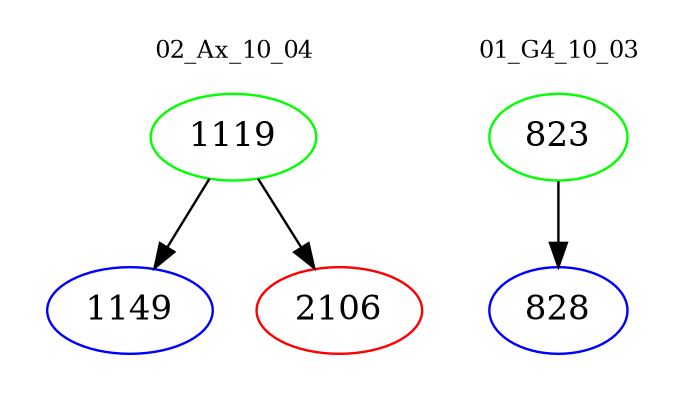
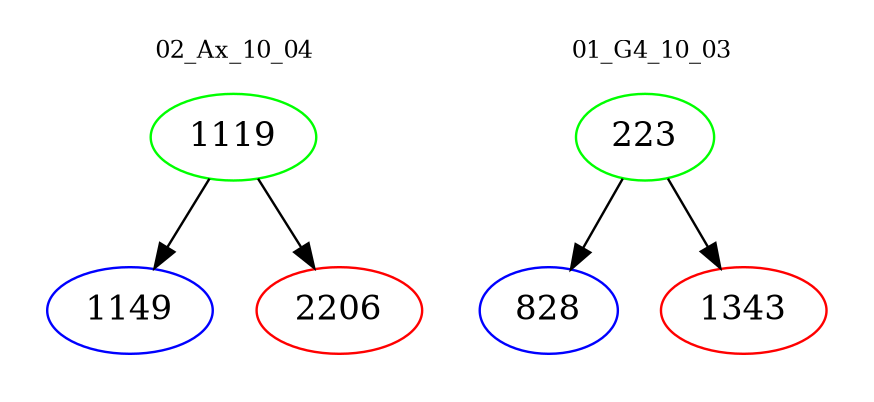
(558, 137) -> (645, 137)
(339, 310) -> (339, 310)
none -> (744, 310)
